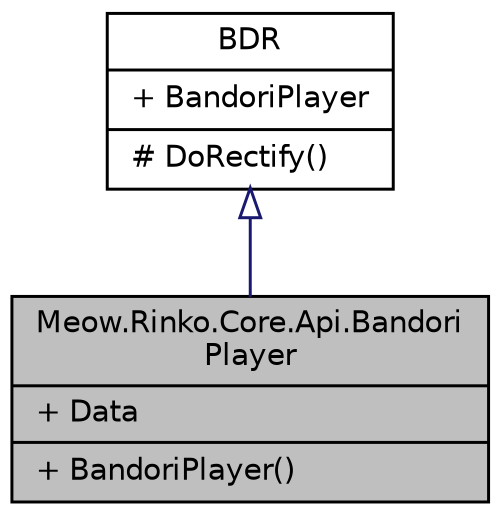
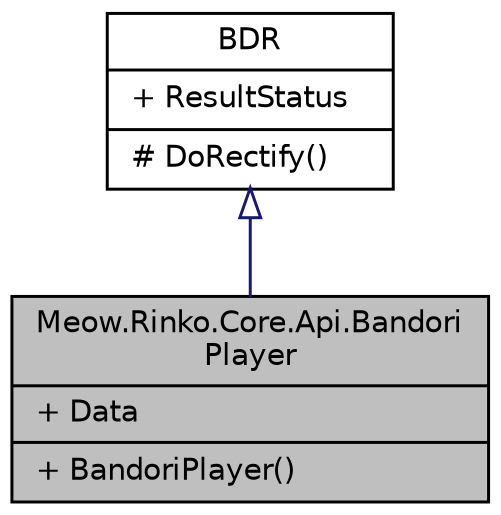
(250, 98) -> (240, 98)
